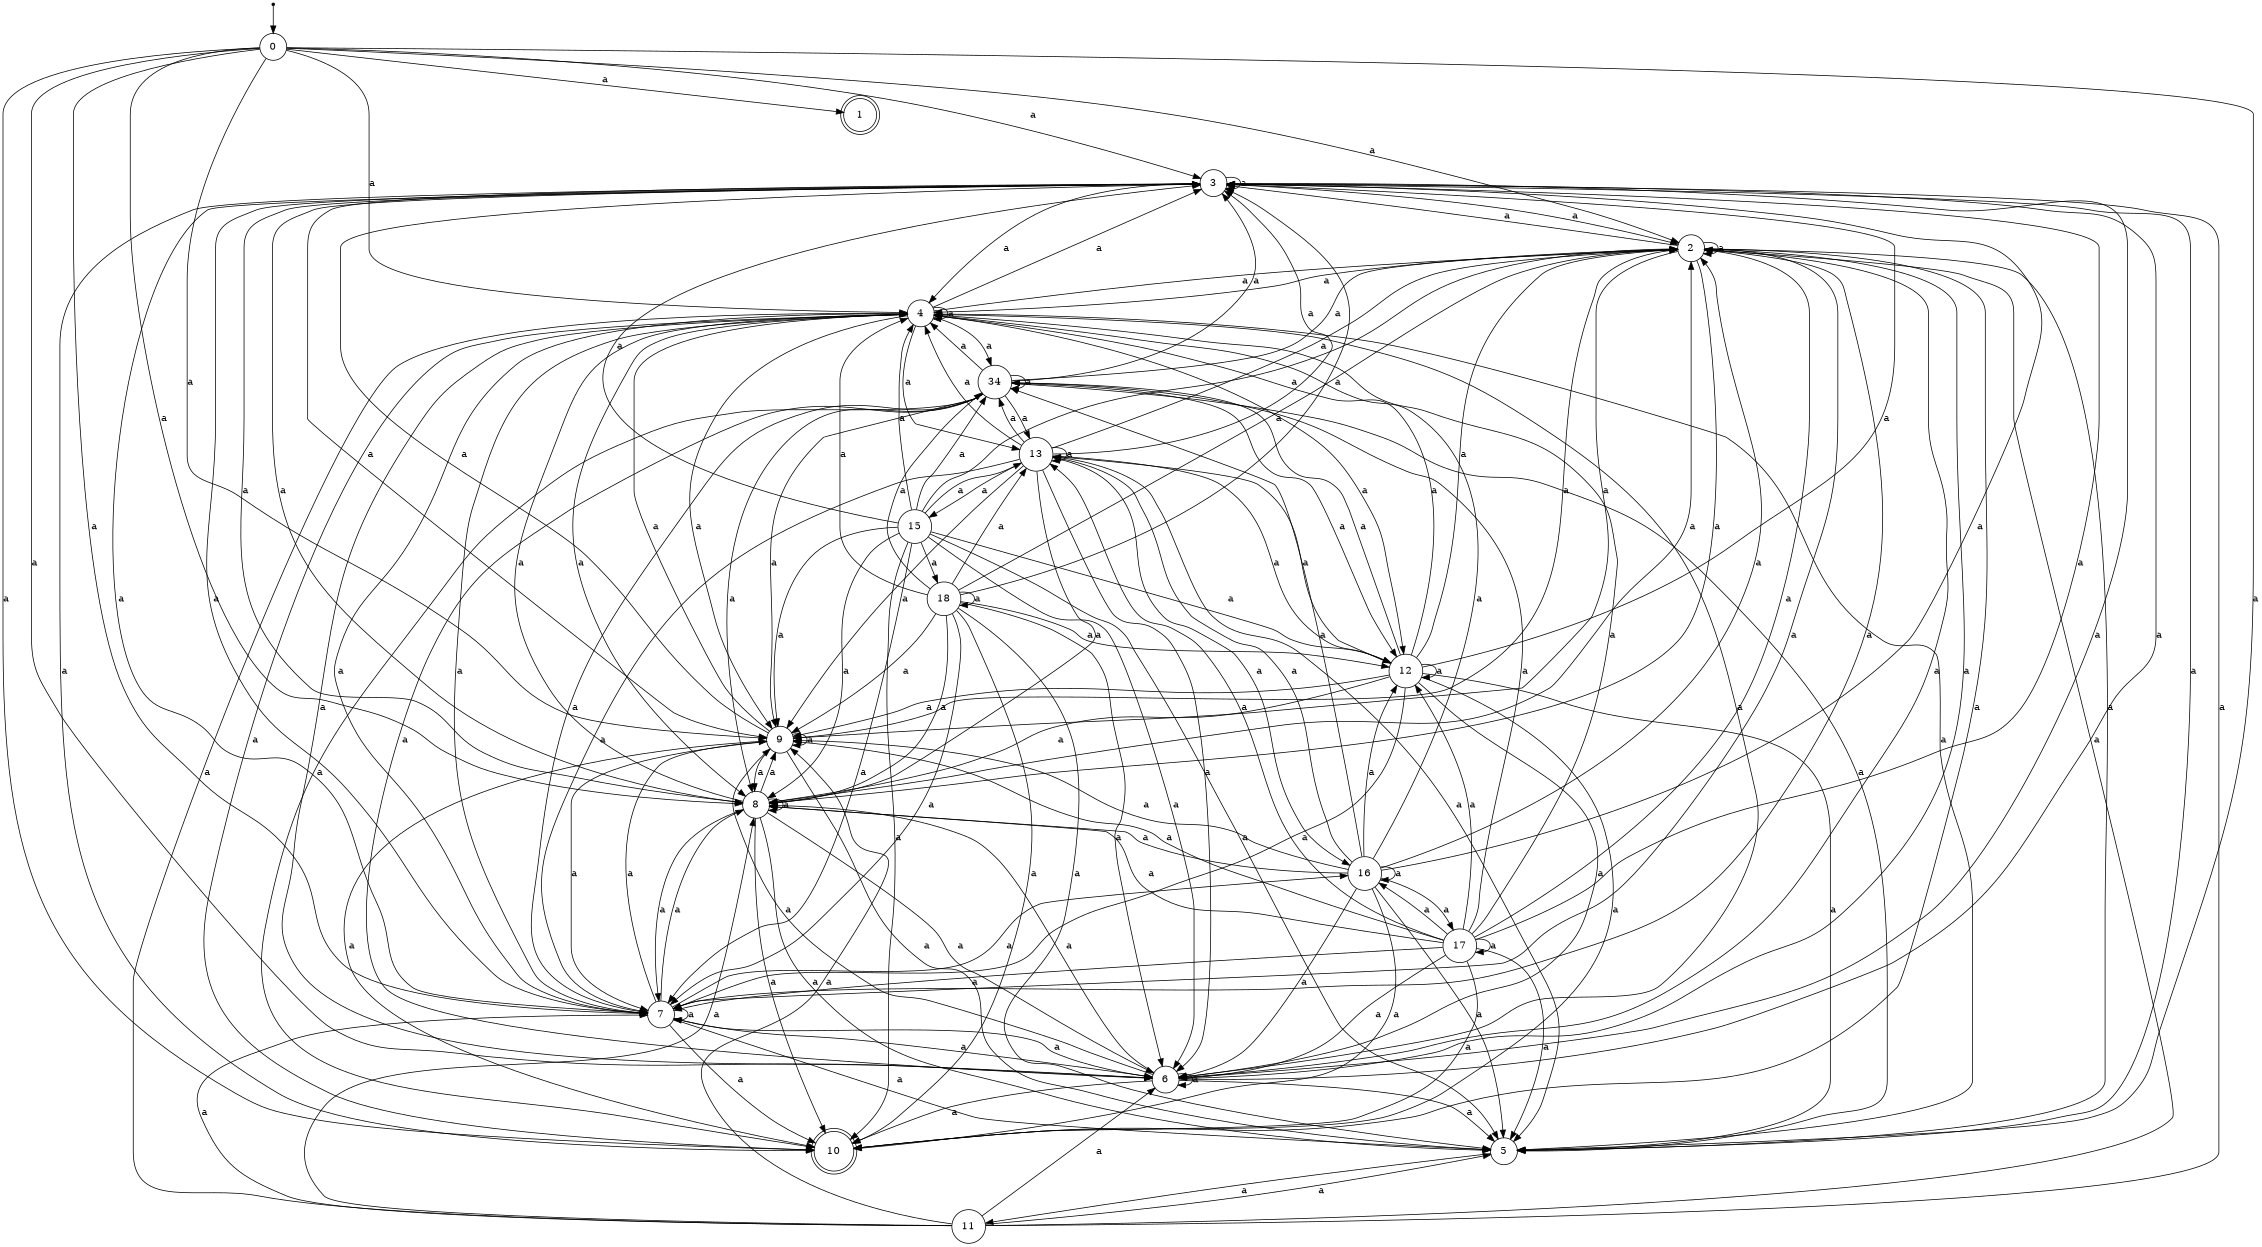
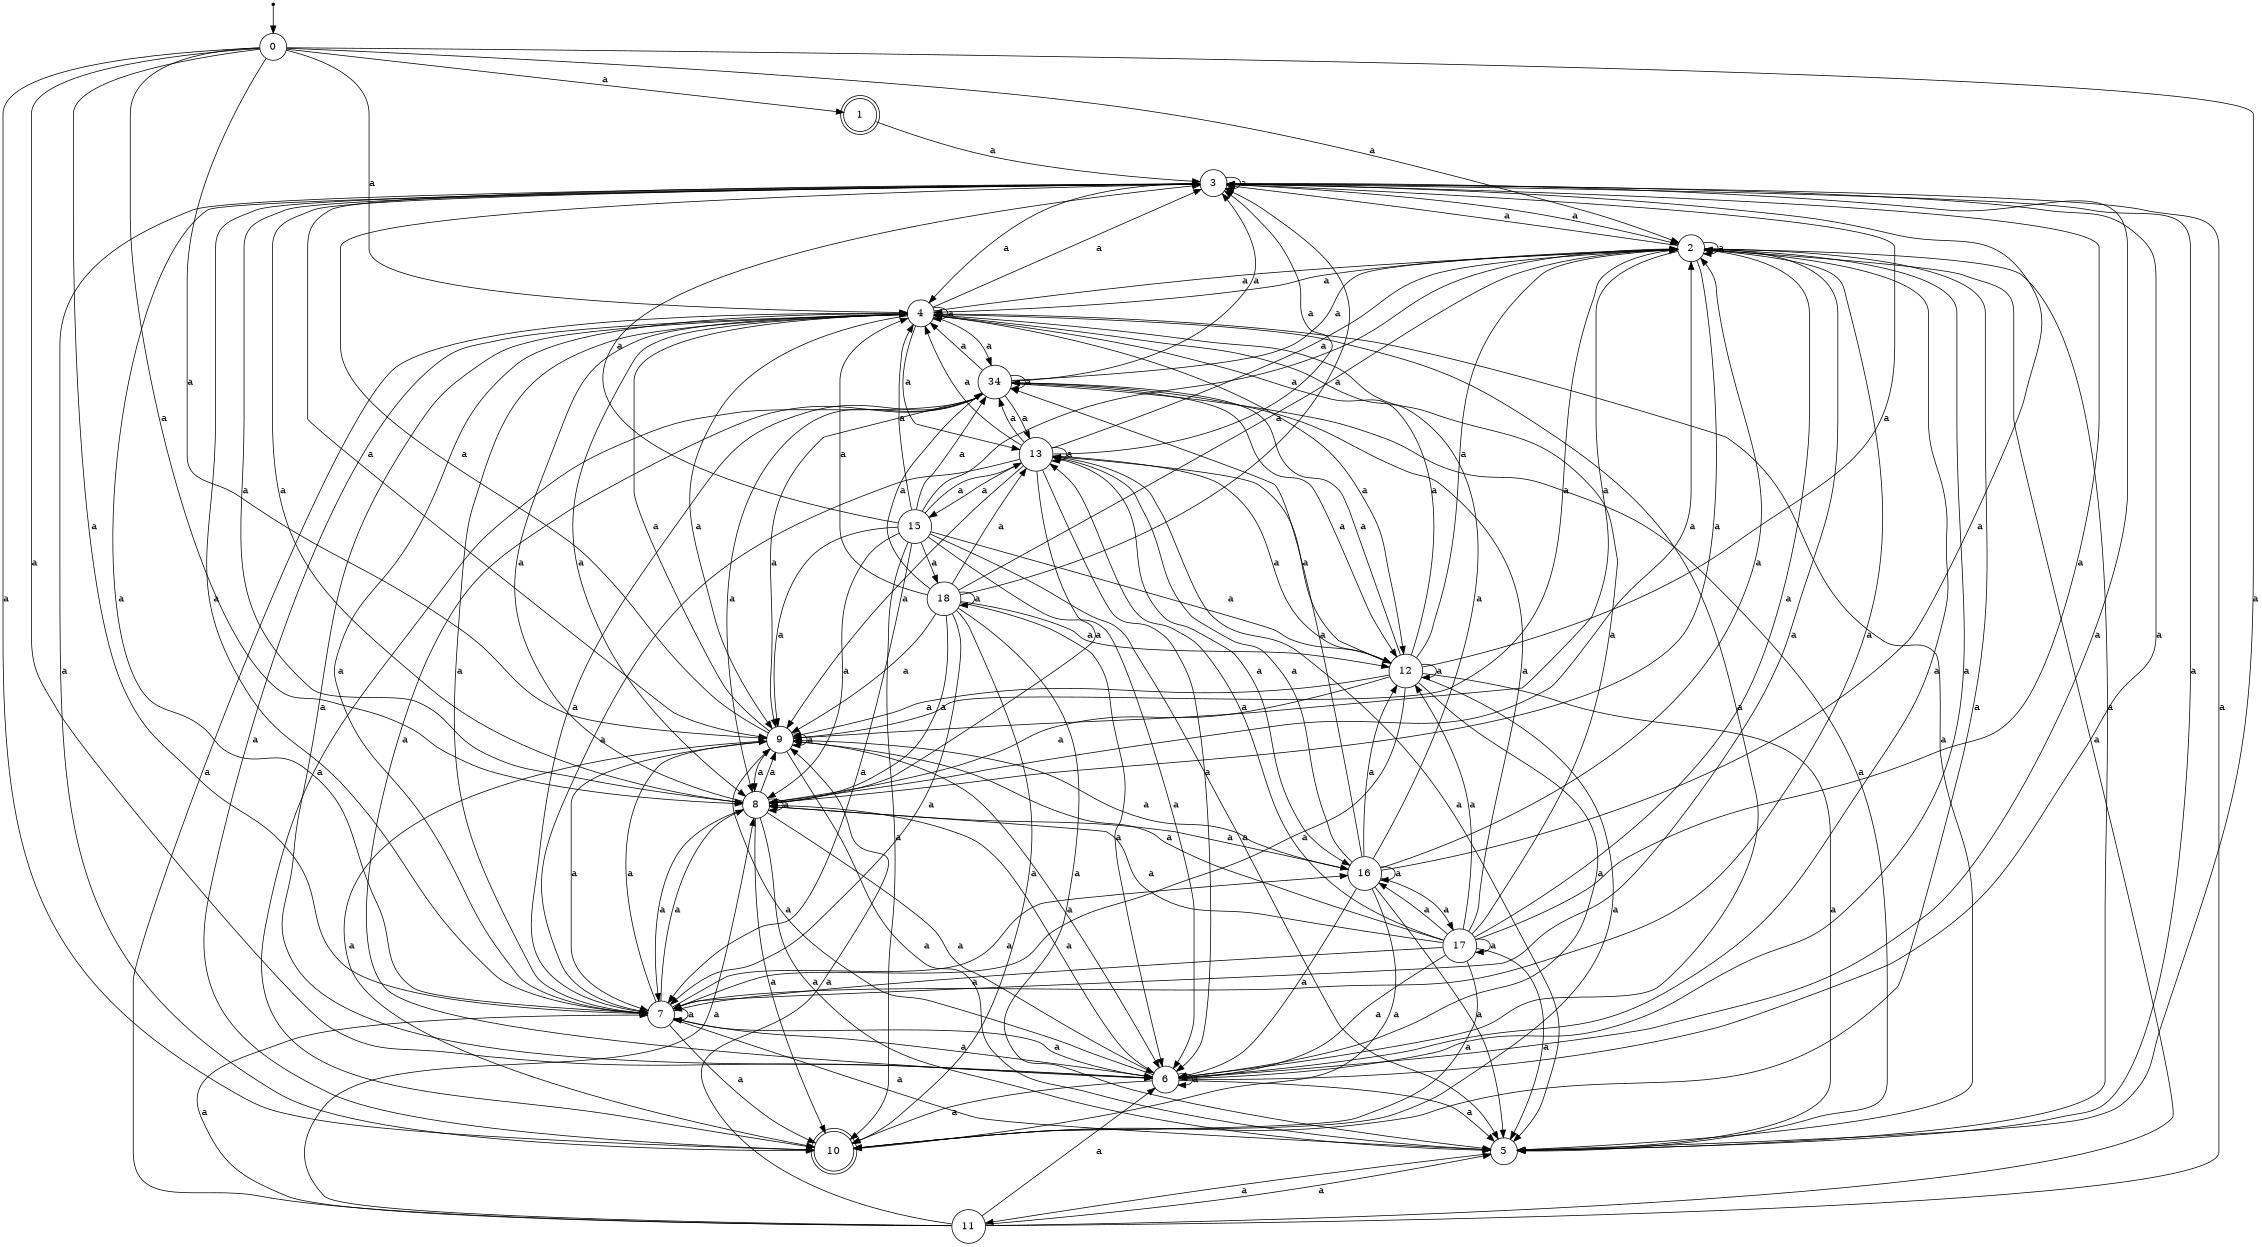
(745, 79) -> (1031, 164)
(1123, 832) -> (1057, 822)
none -> (1018, 845)
